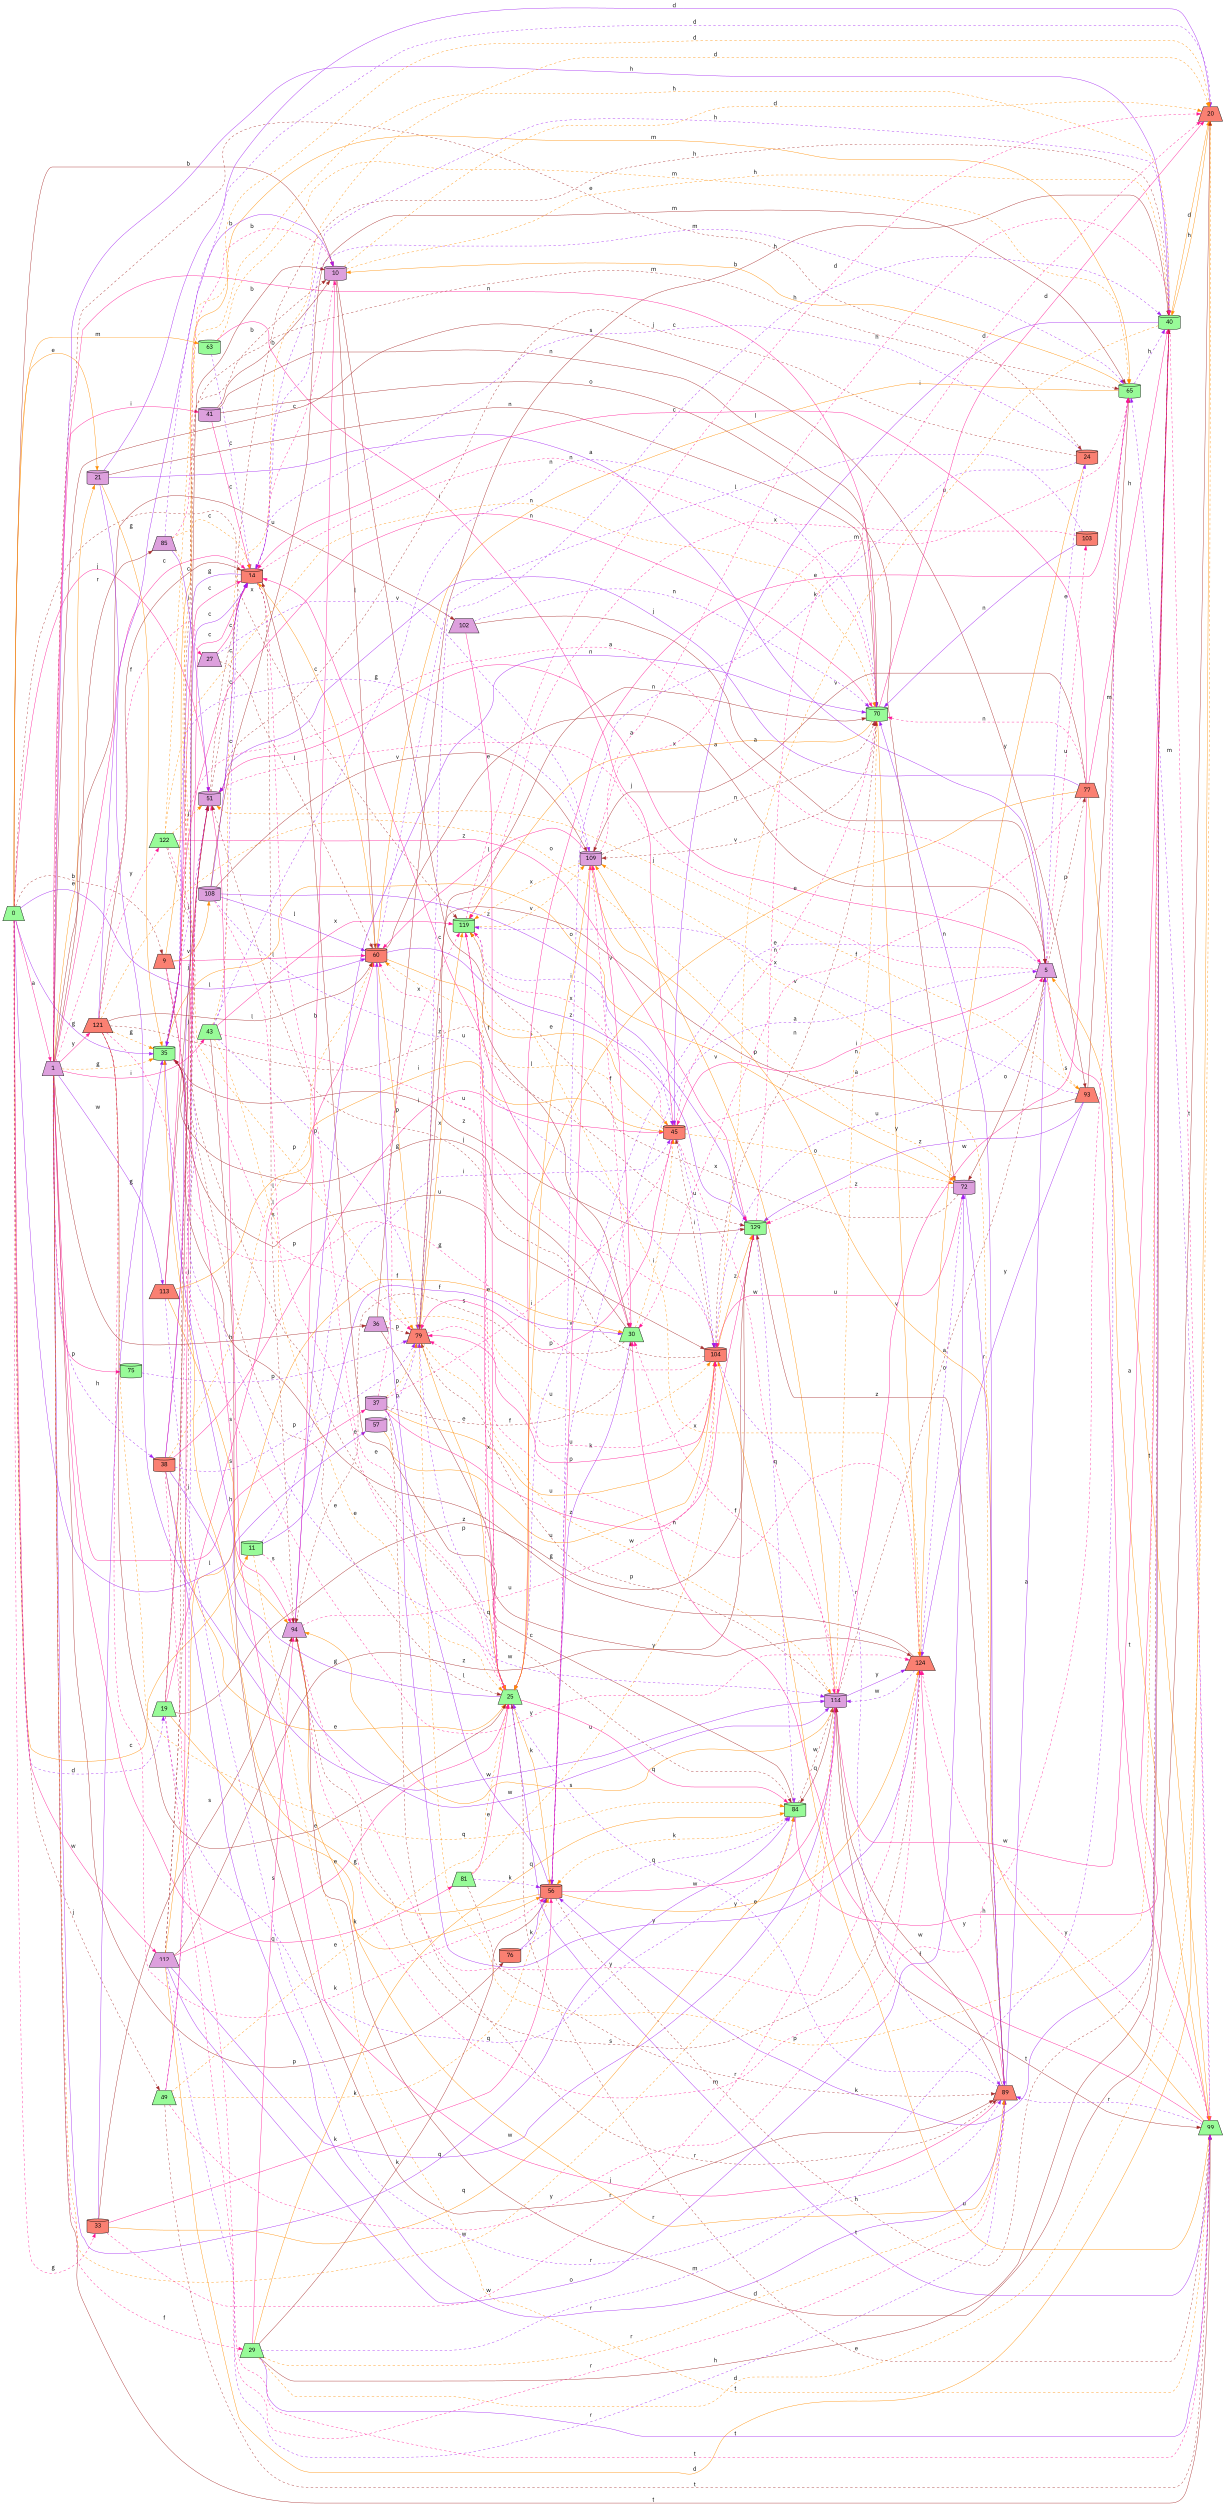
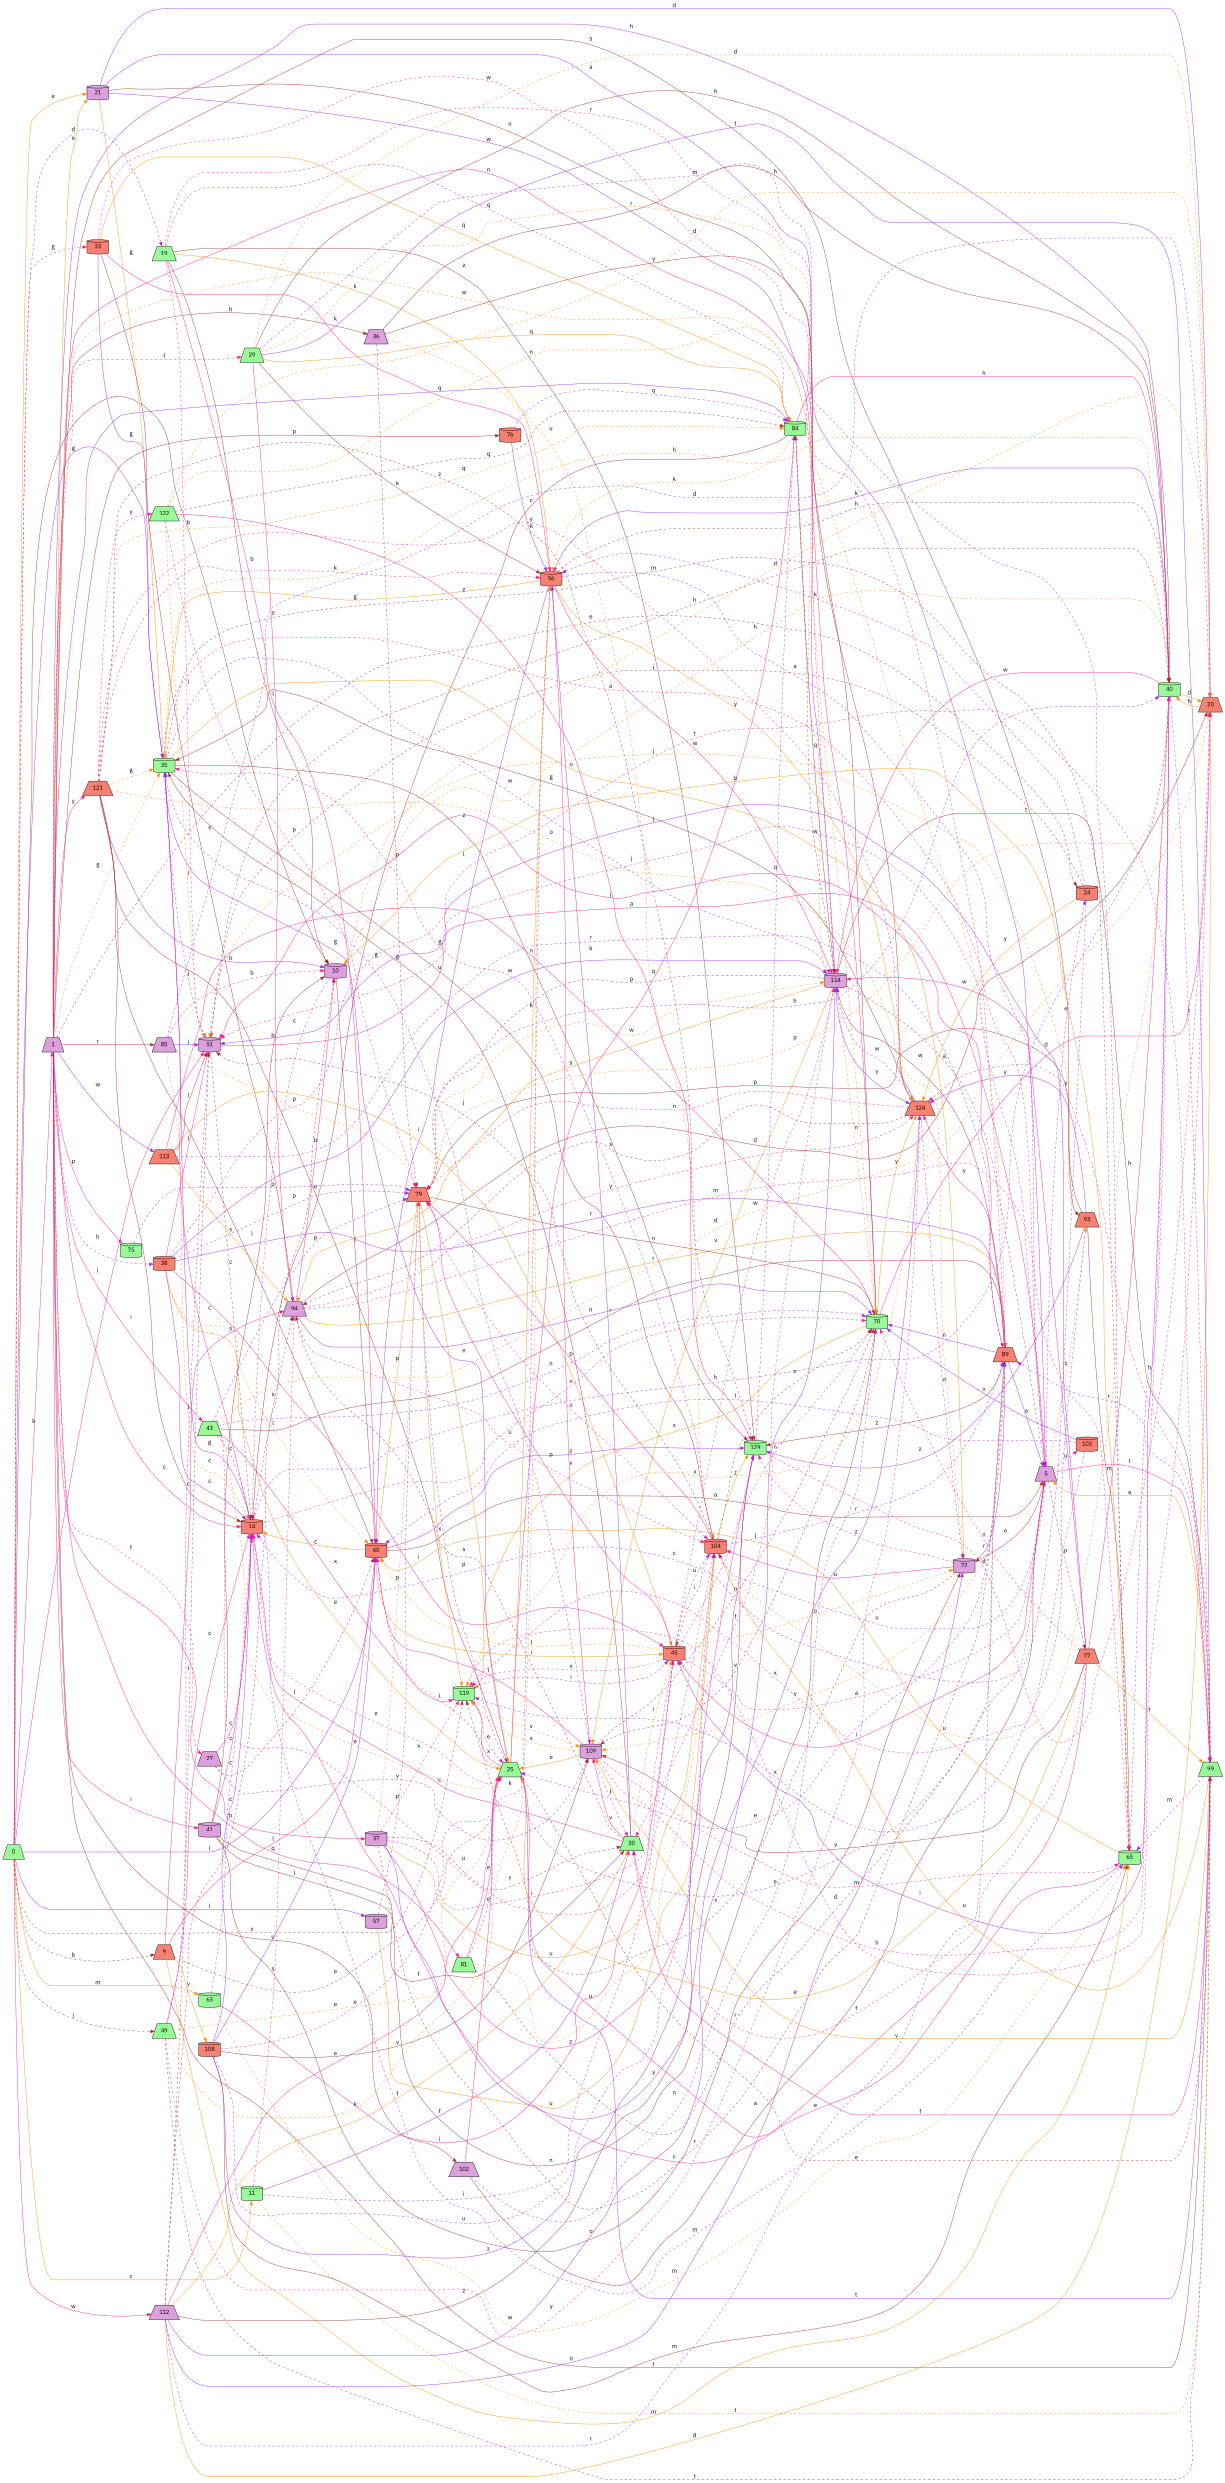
(426, 827) -> (402, 1978)
(210, 894) -> (210, 2049)
